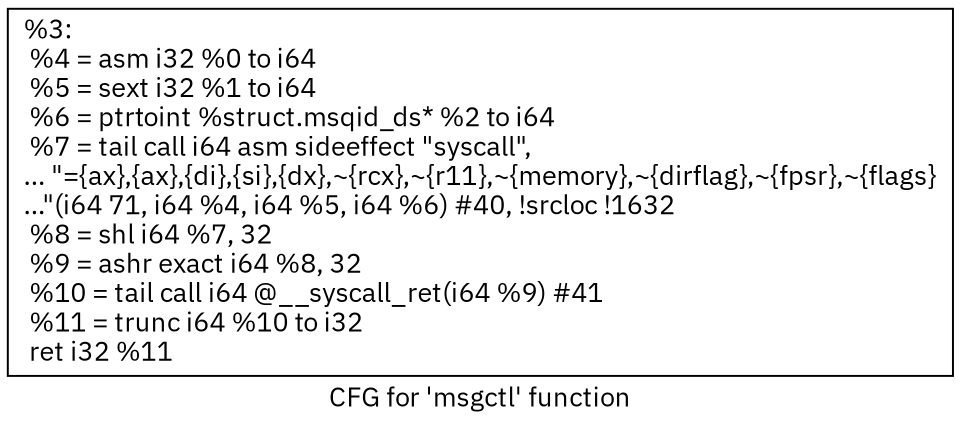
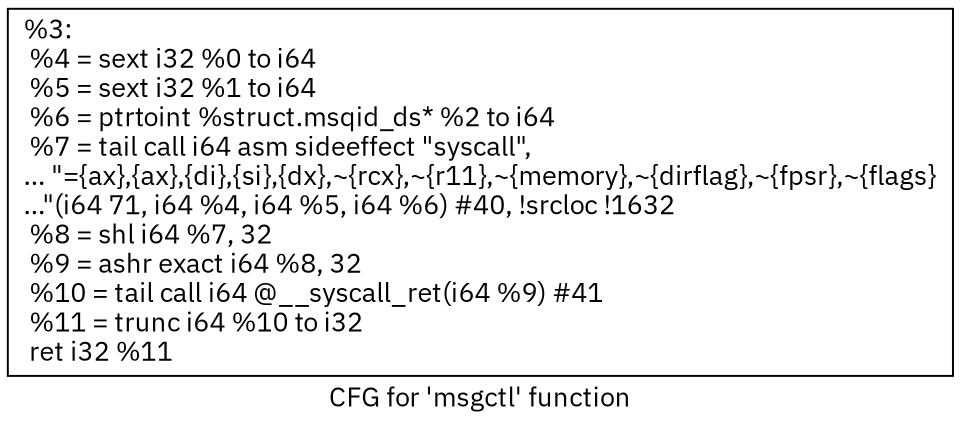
(171, 60) -> (171, 60)
